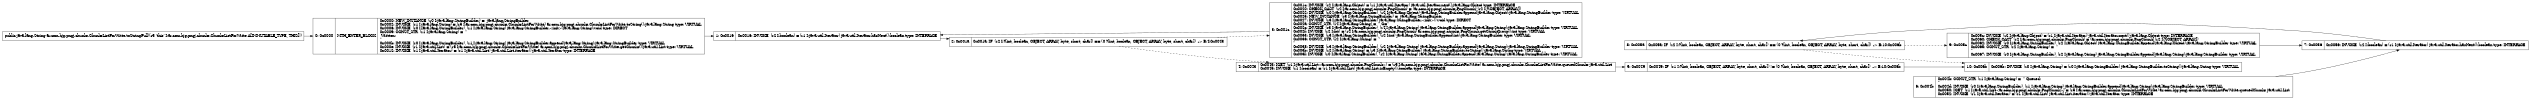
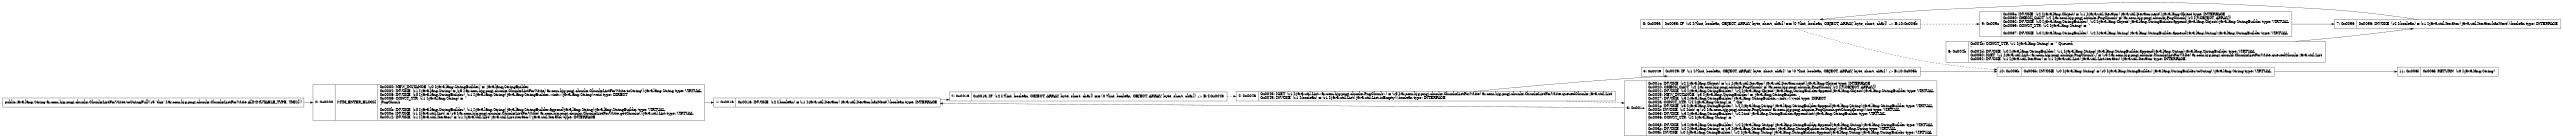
(388, 36) -> (390, 102)
(1242, 36) -> (1594, 102)
none -> (2448, 72)
